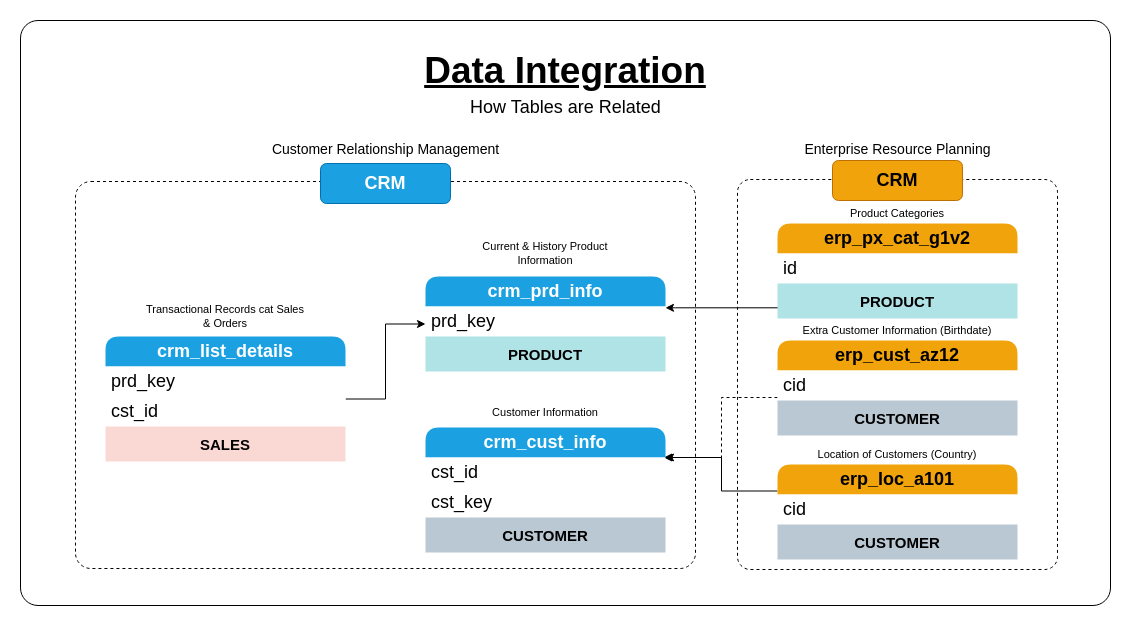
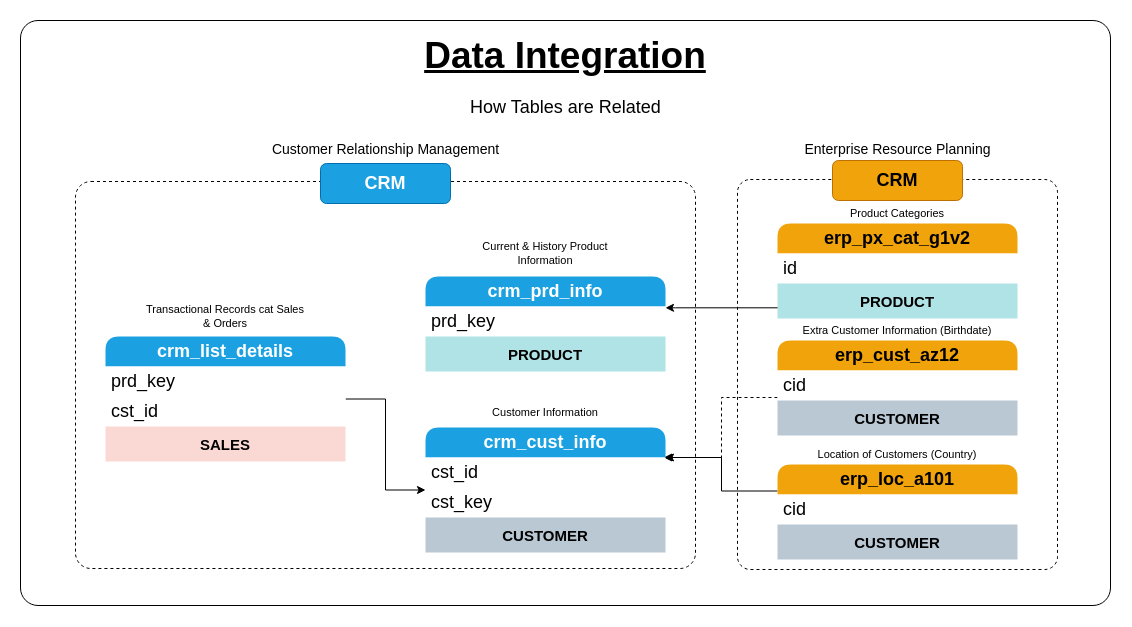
(566, 72) -> (566, 57)
(386, 345) -> none
none -> (386, 461)
